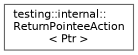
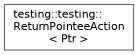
(69, 27) -> (69, 27)
